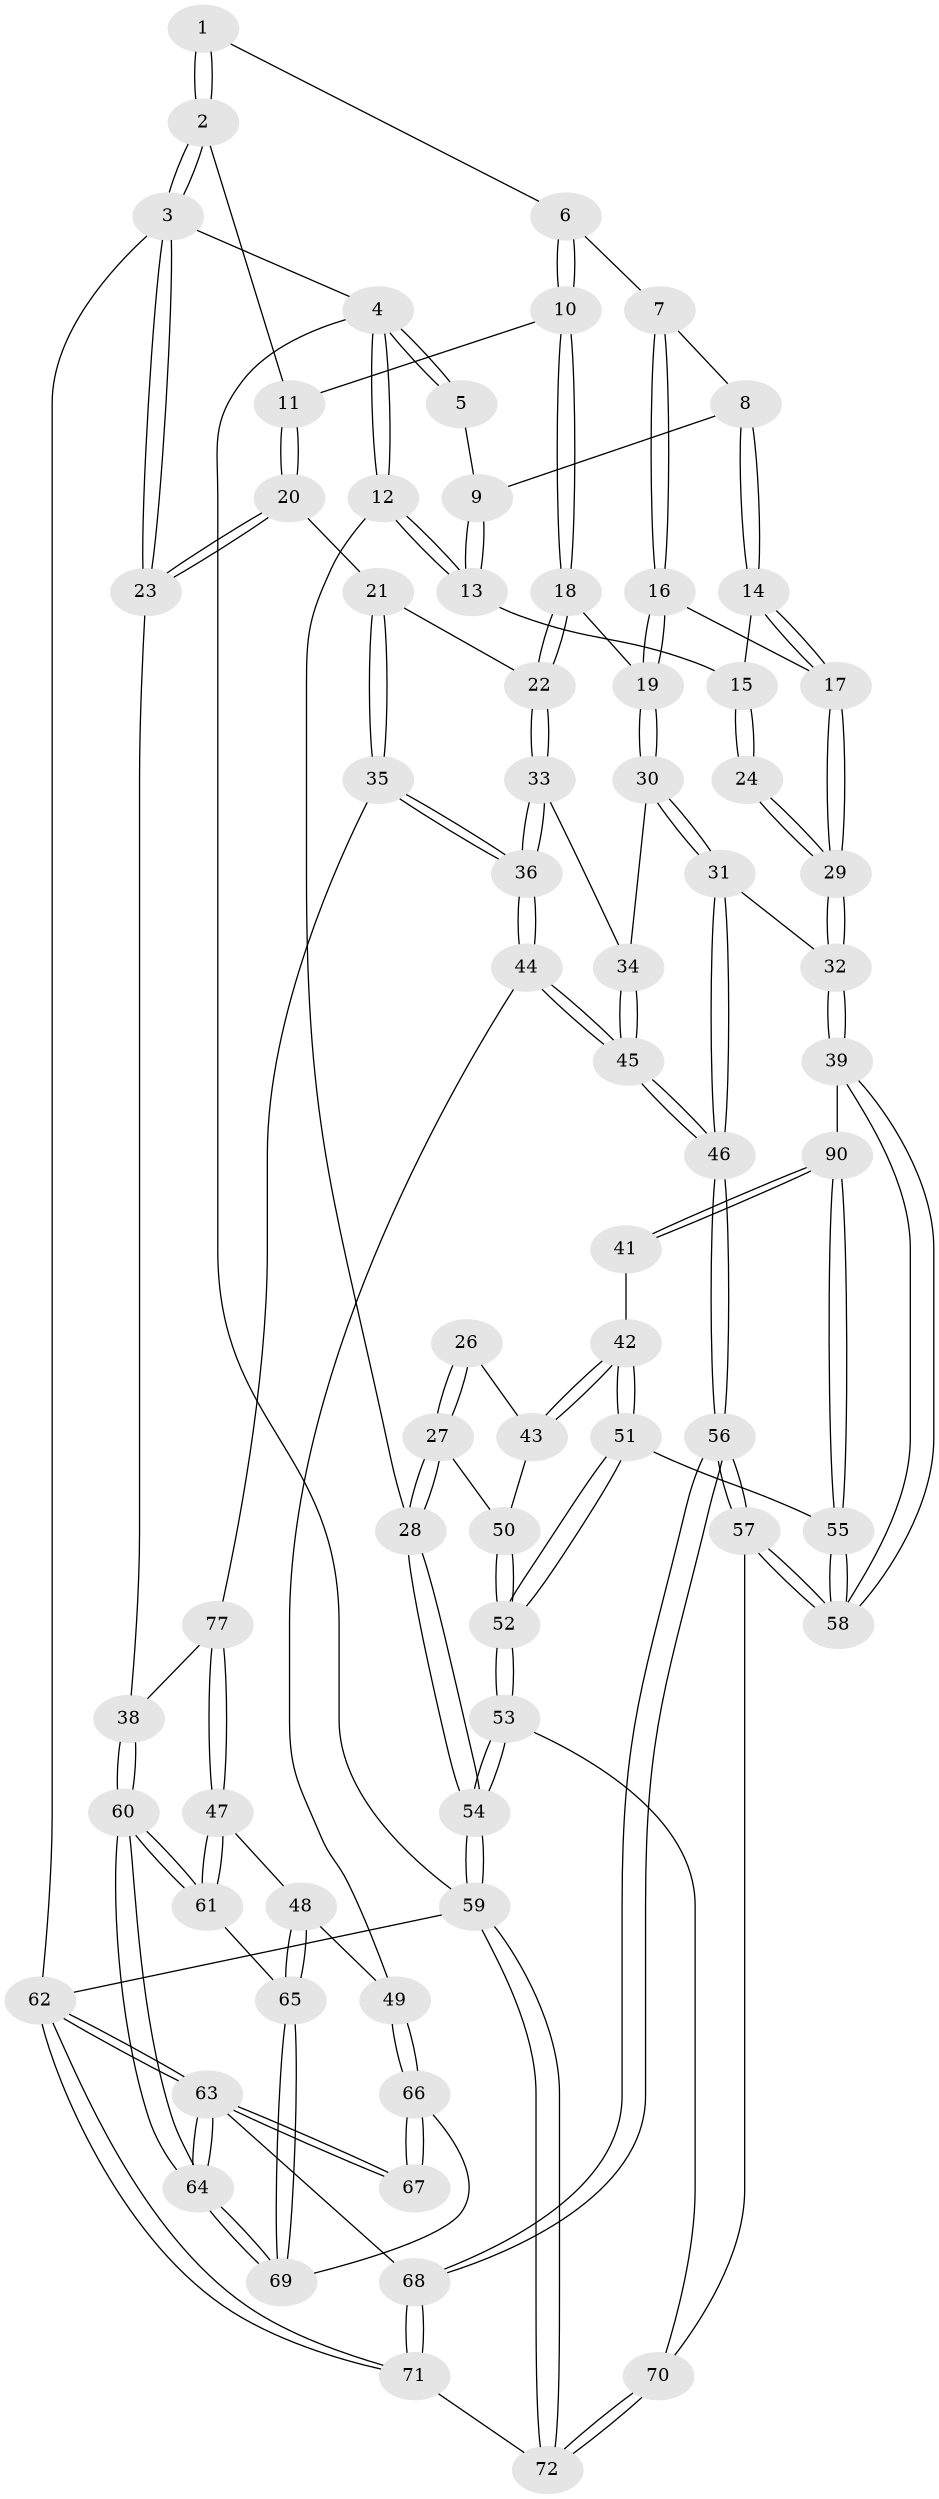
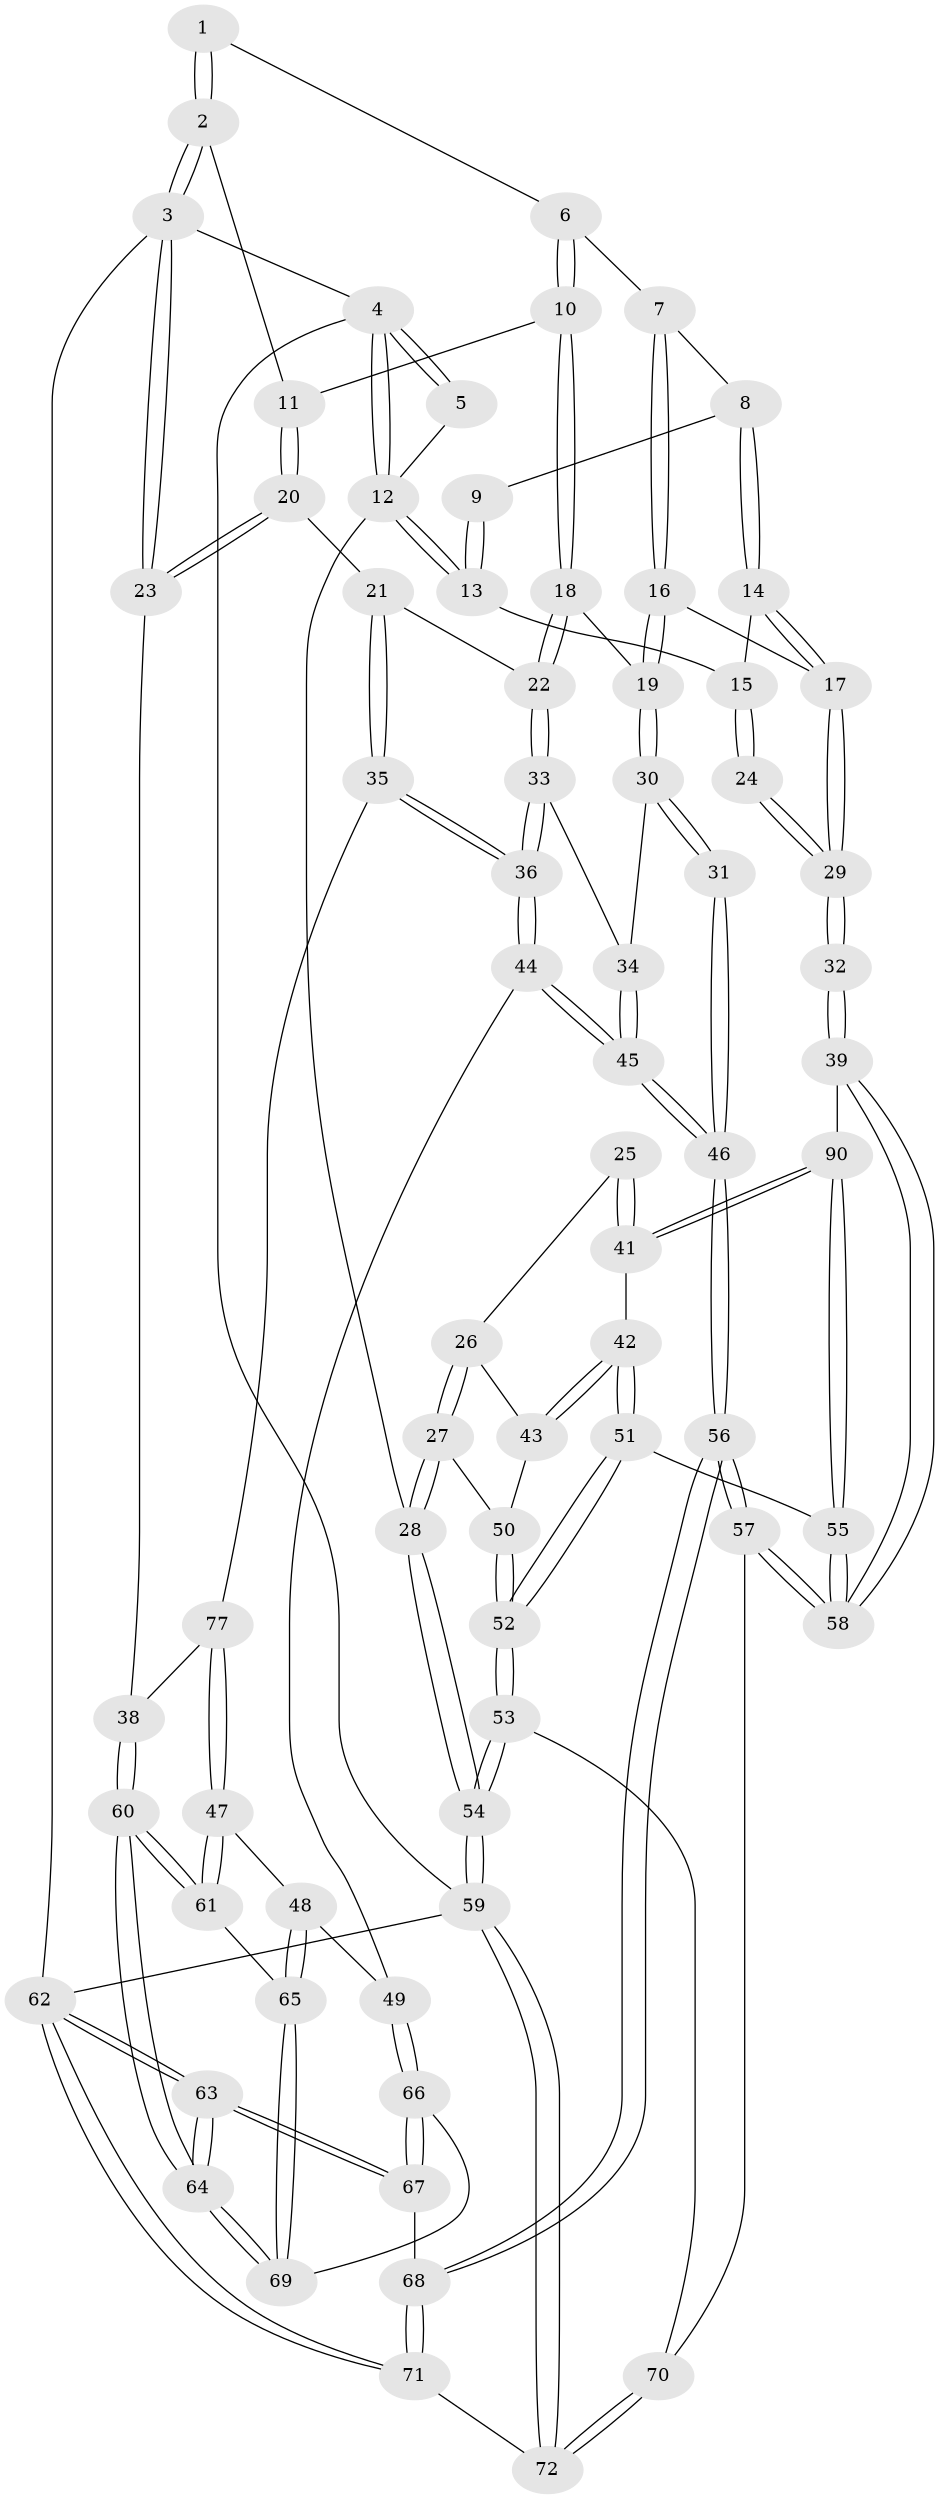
(469, 451) -> (423, 451)
(778, 921) -> none
none -> (626, 1155)
(311, 2188) -> (415, 2232)
